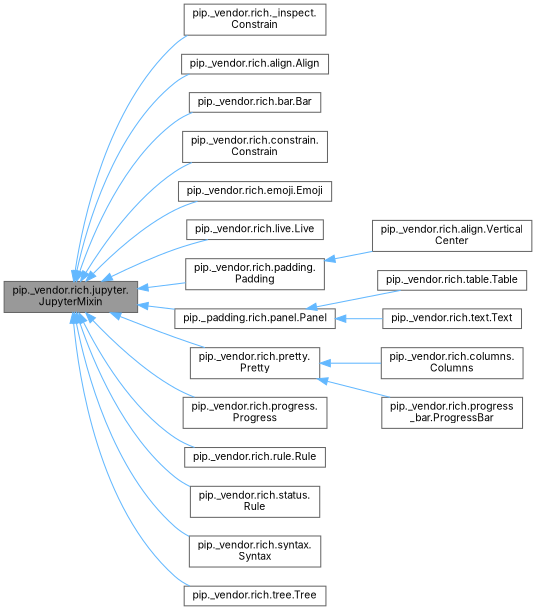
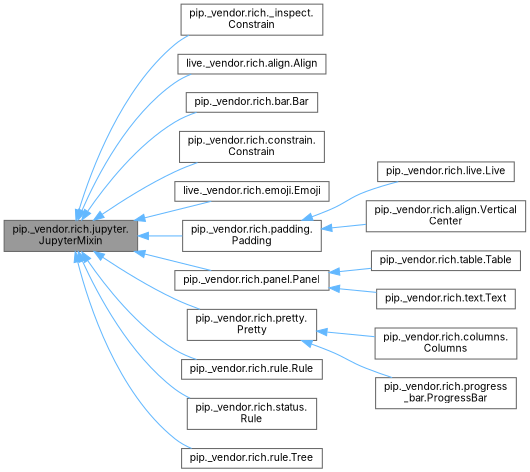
(255, 64) -> (252, 64)
(255, 191) -> (252, 191)
(159, 255) -> (354, 197)
(255, 319) -> (252, 280)
(255, 413) -> none
(255, 552) -> none
(255, 596) -> (252, 458)
